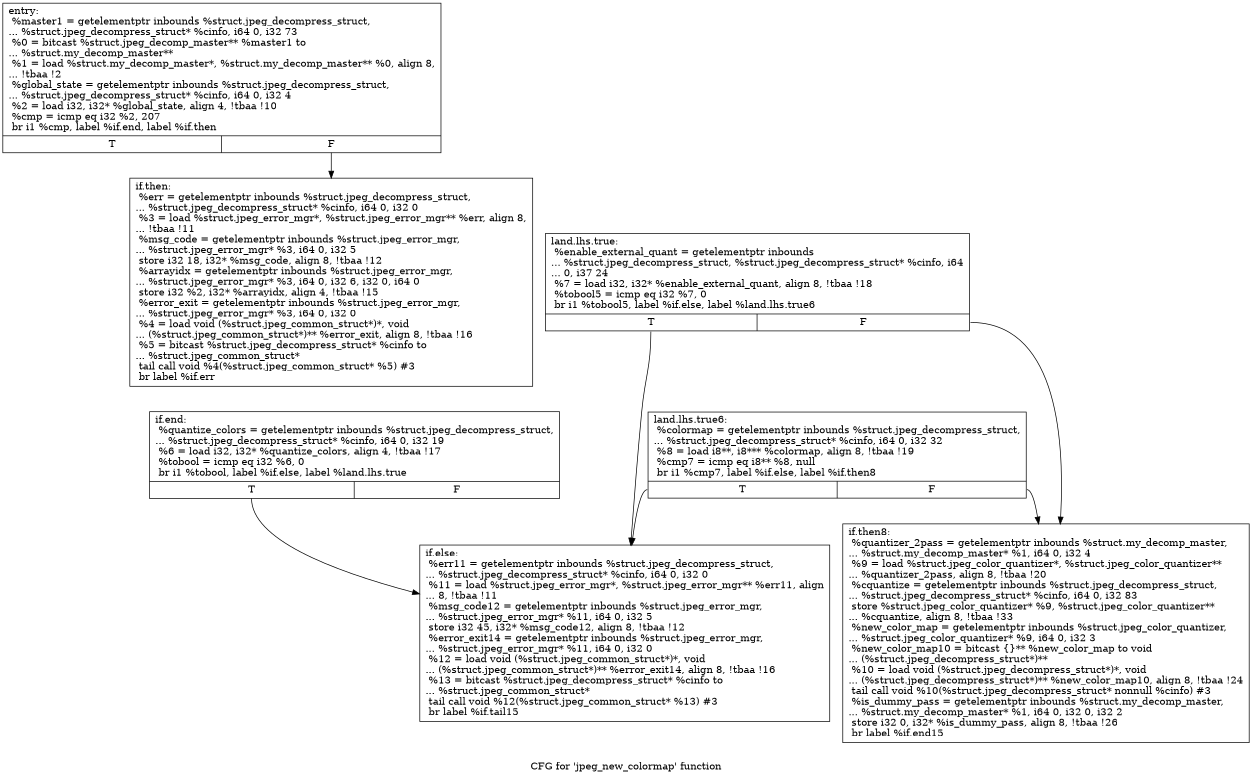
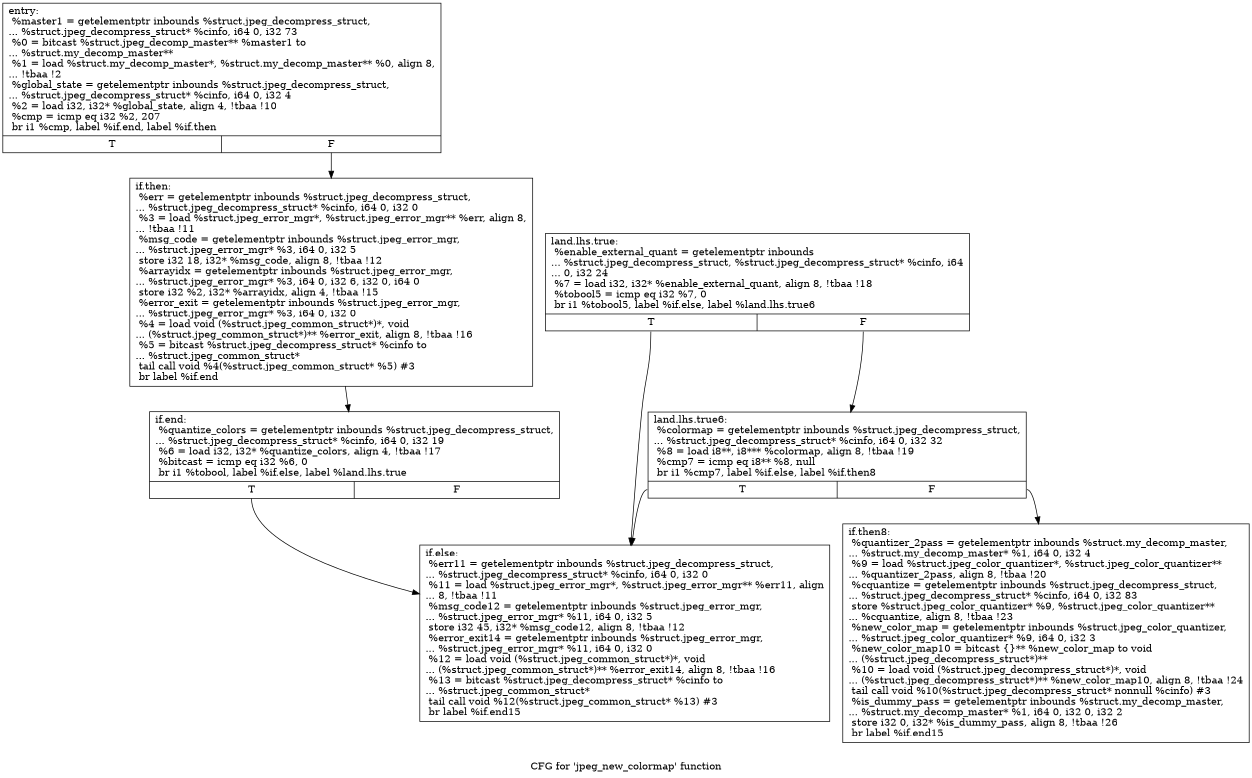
(580, 273) -> (580, 273)
(175, 377) -> (177, 377)
none -> (347, 395)
(1051, 398) -> (860, 369)
(230, 462) -> (232, 462)
(931, 617) -> (931, 617)
(472, 712) -> (473, 712)
